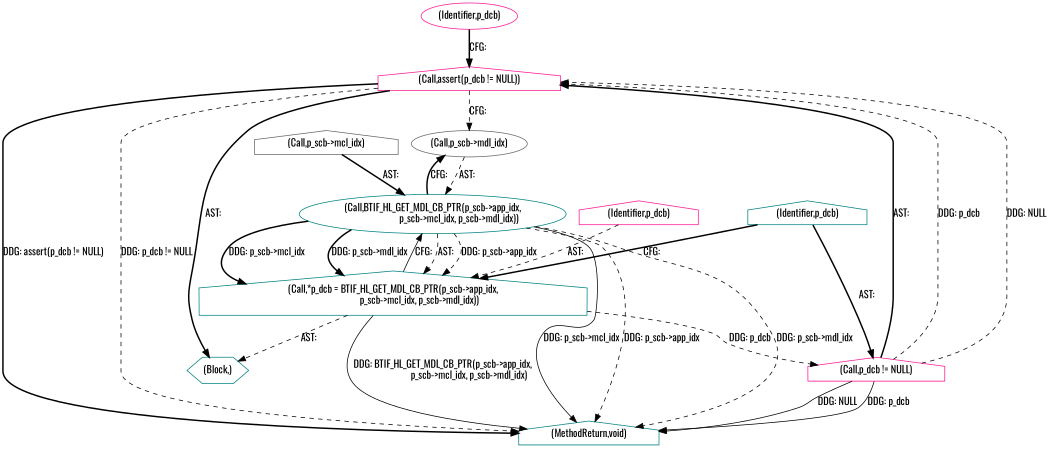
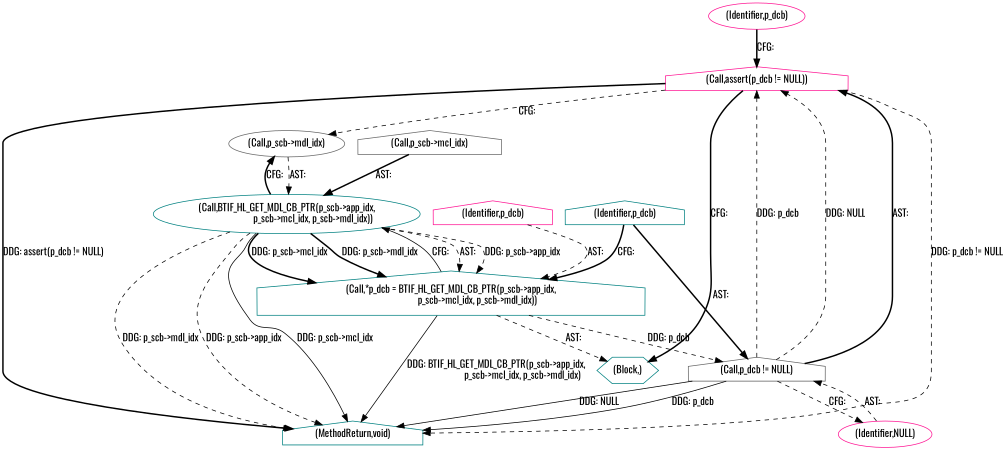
(214, 214) -> (720, 214)
(876, 370) -> (757, 370)
none -> (885, 434)
